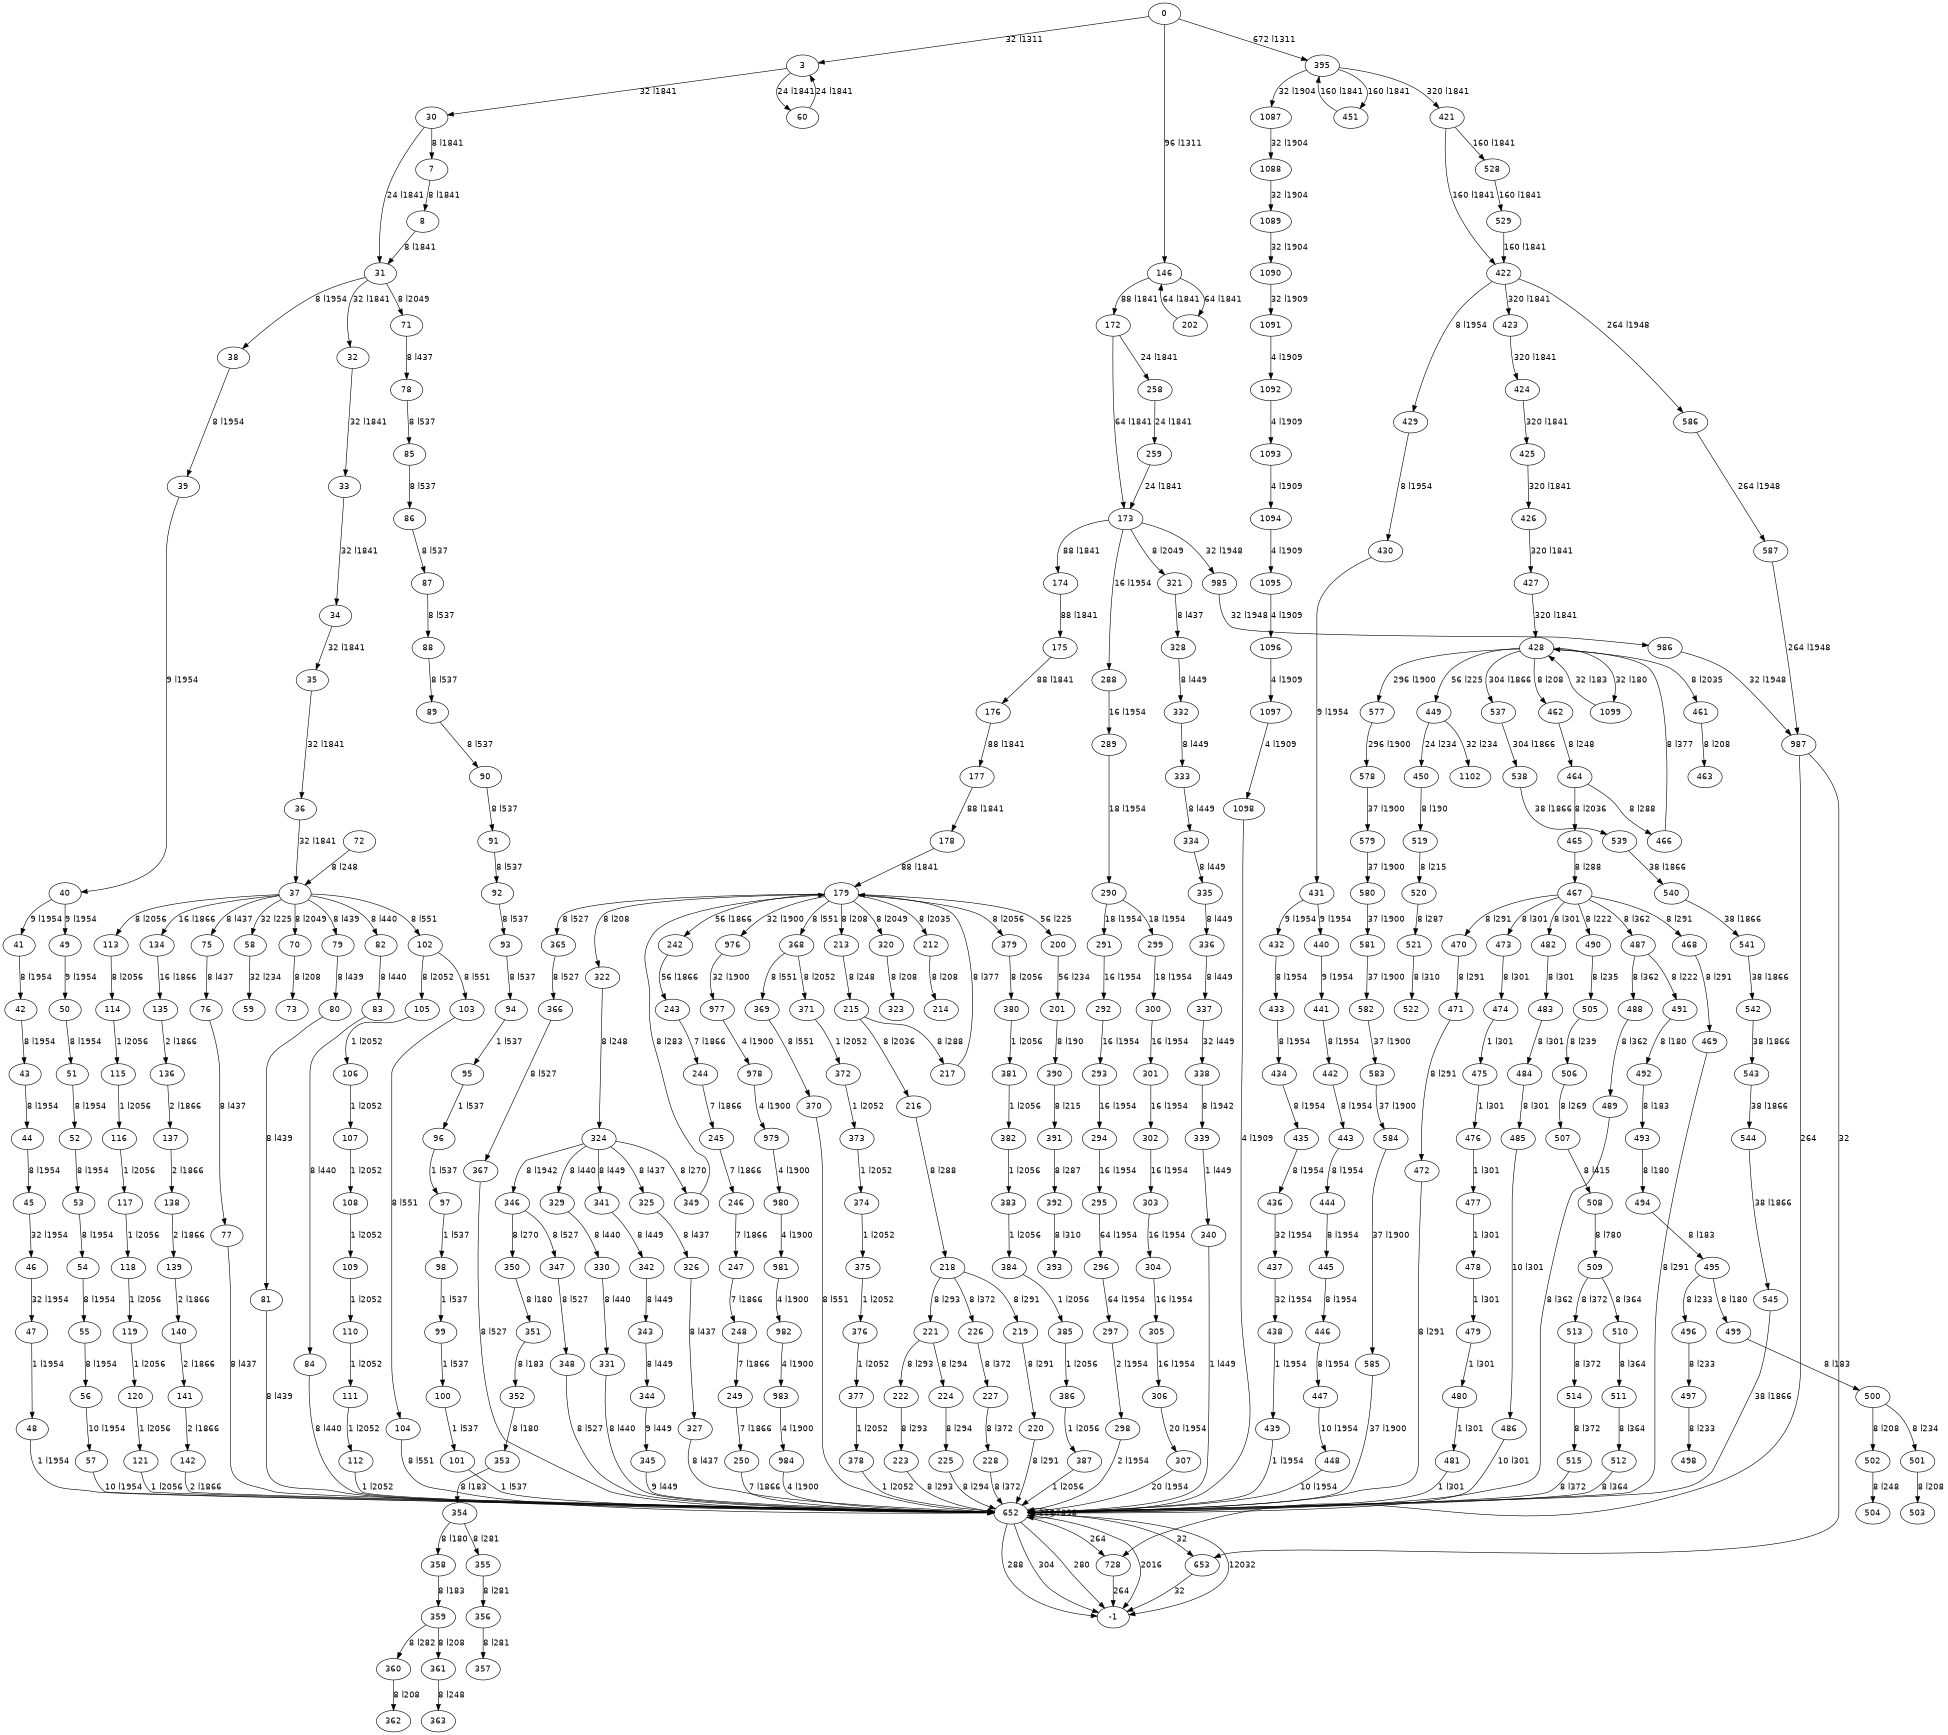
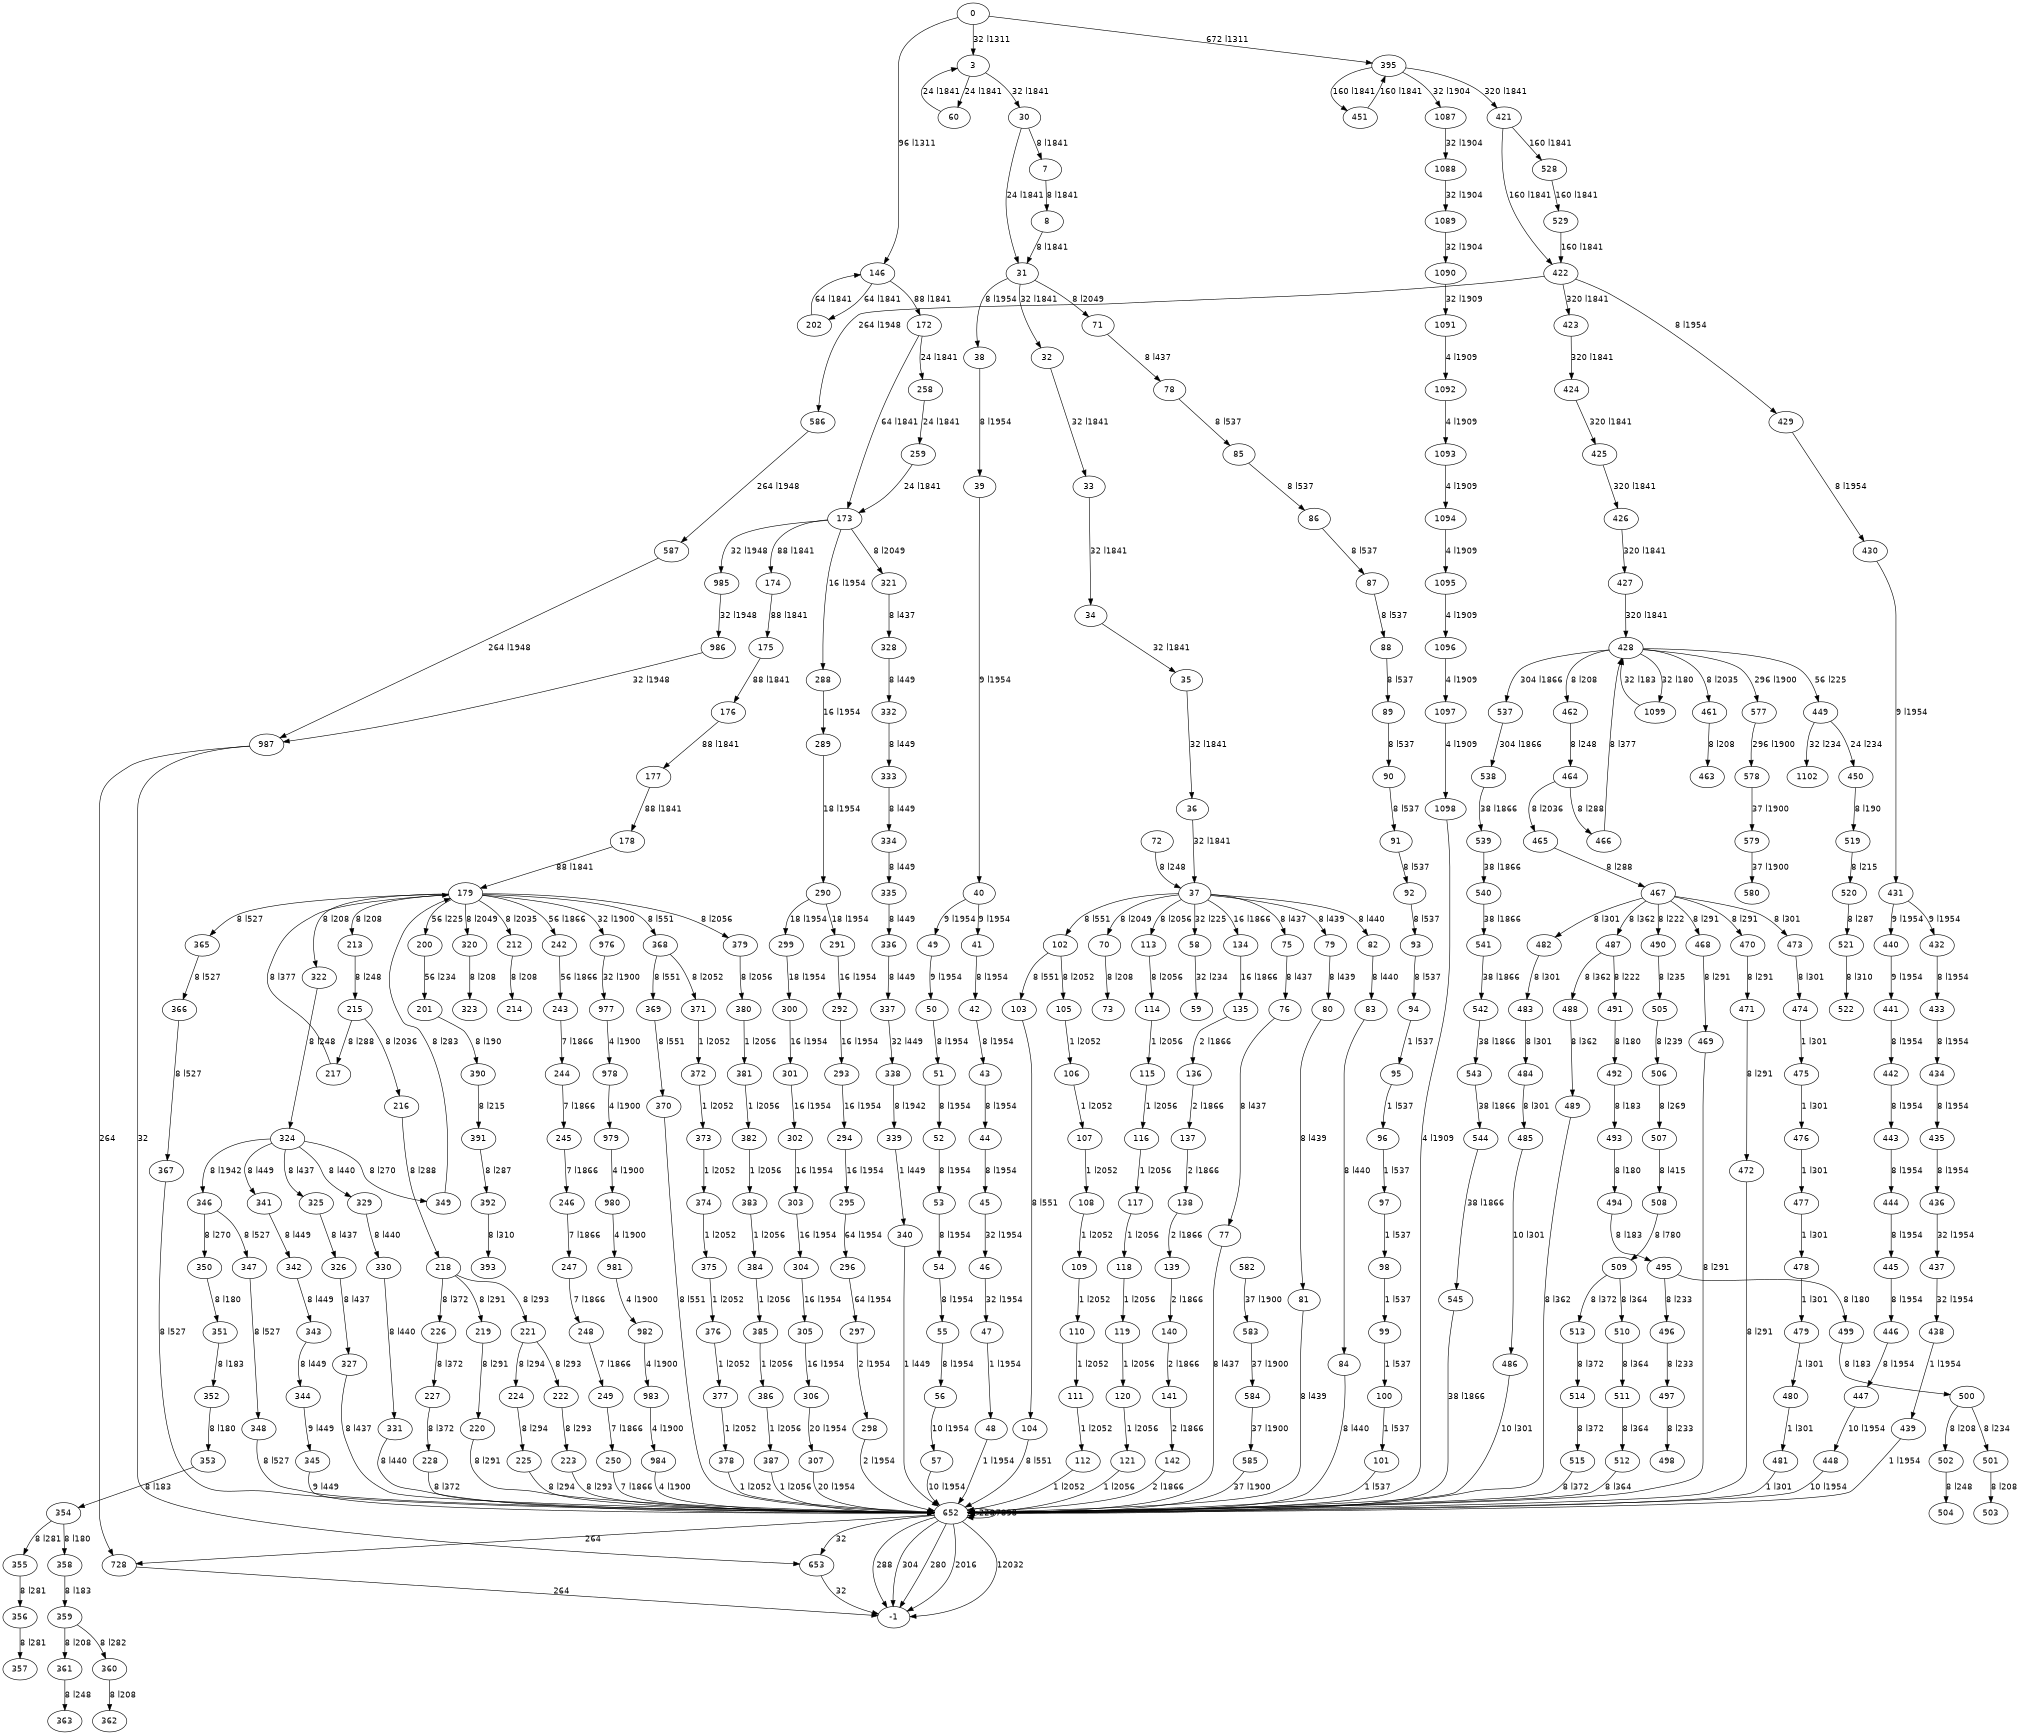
(1368, 945) -> none
